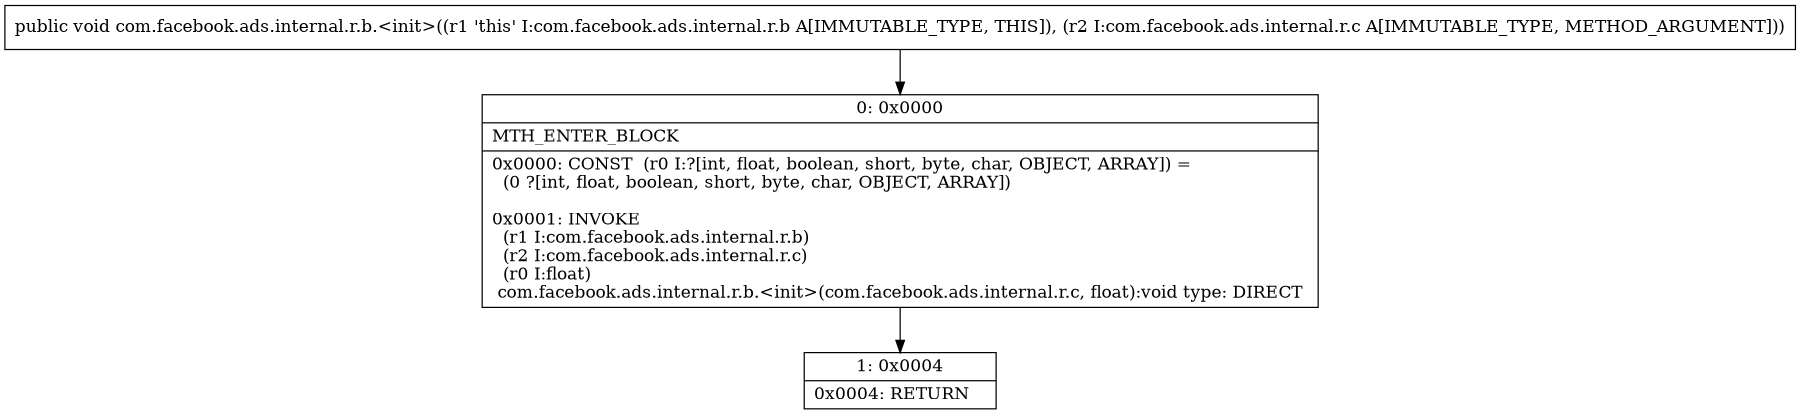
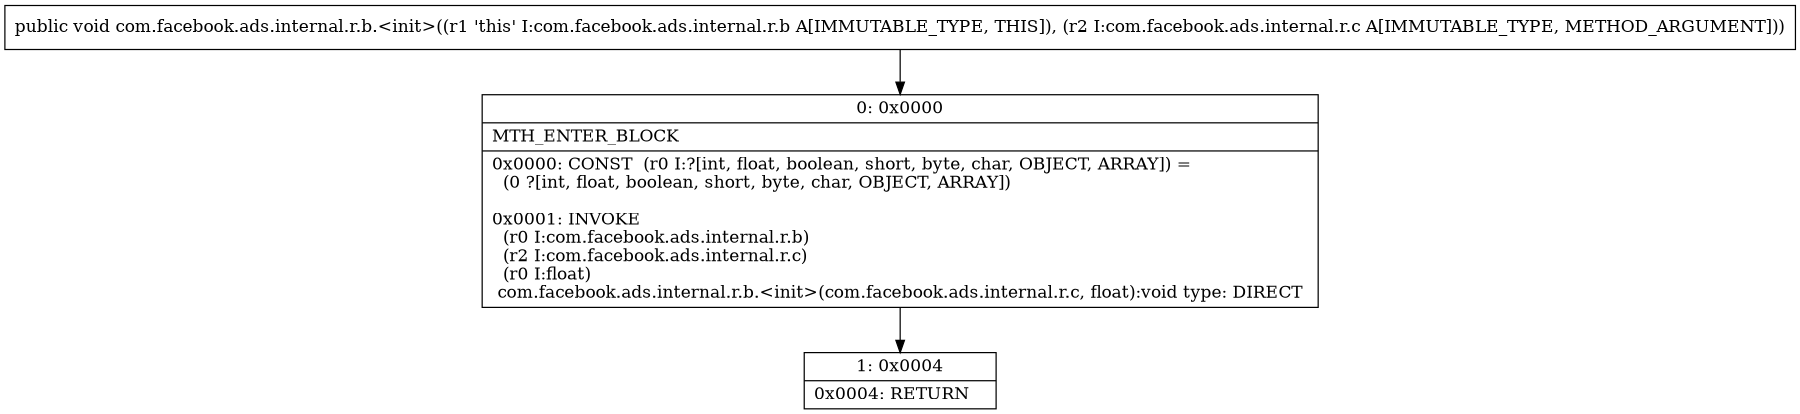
(651, 238) -> (651, 238)
